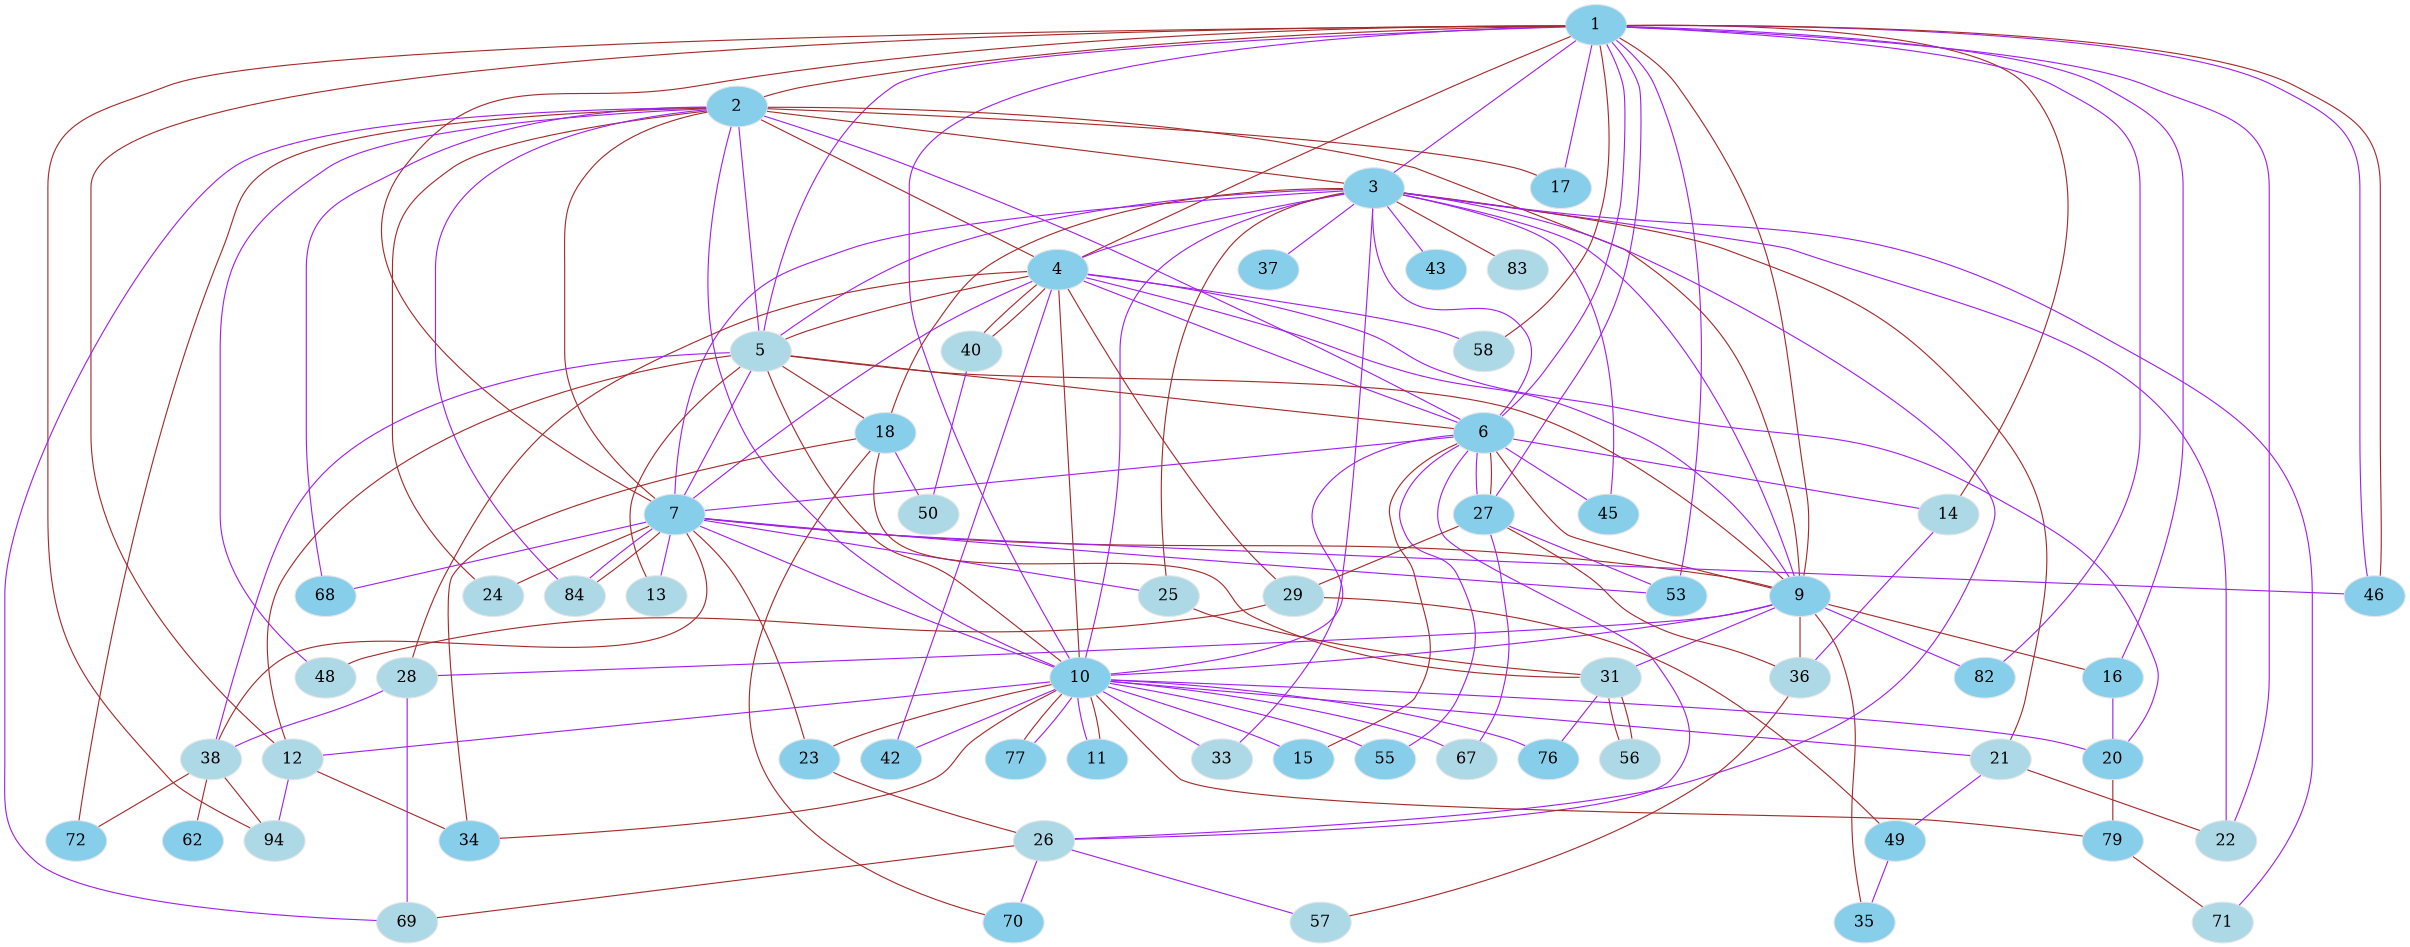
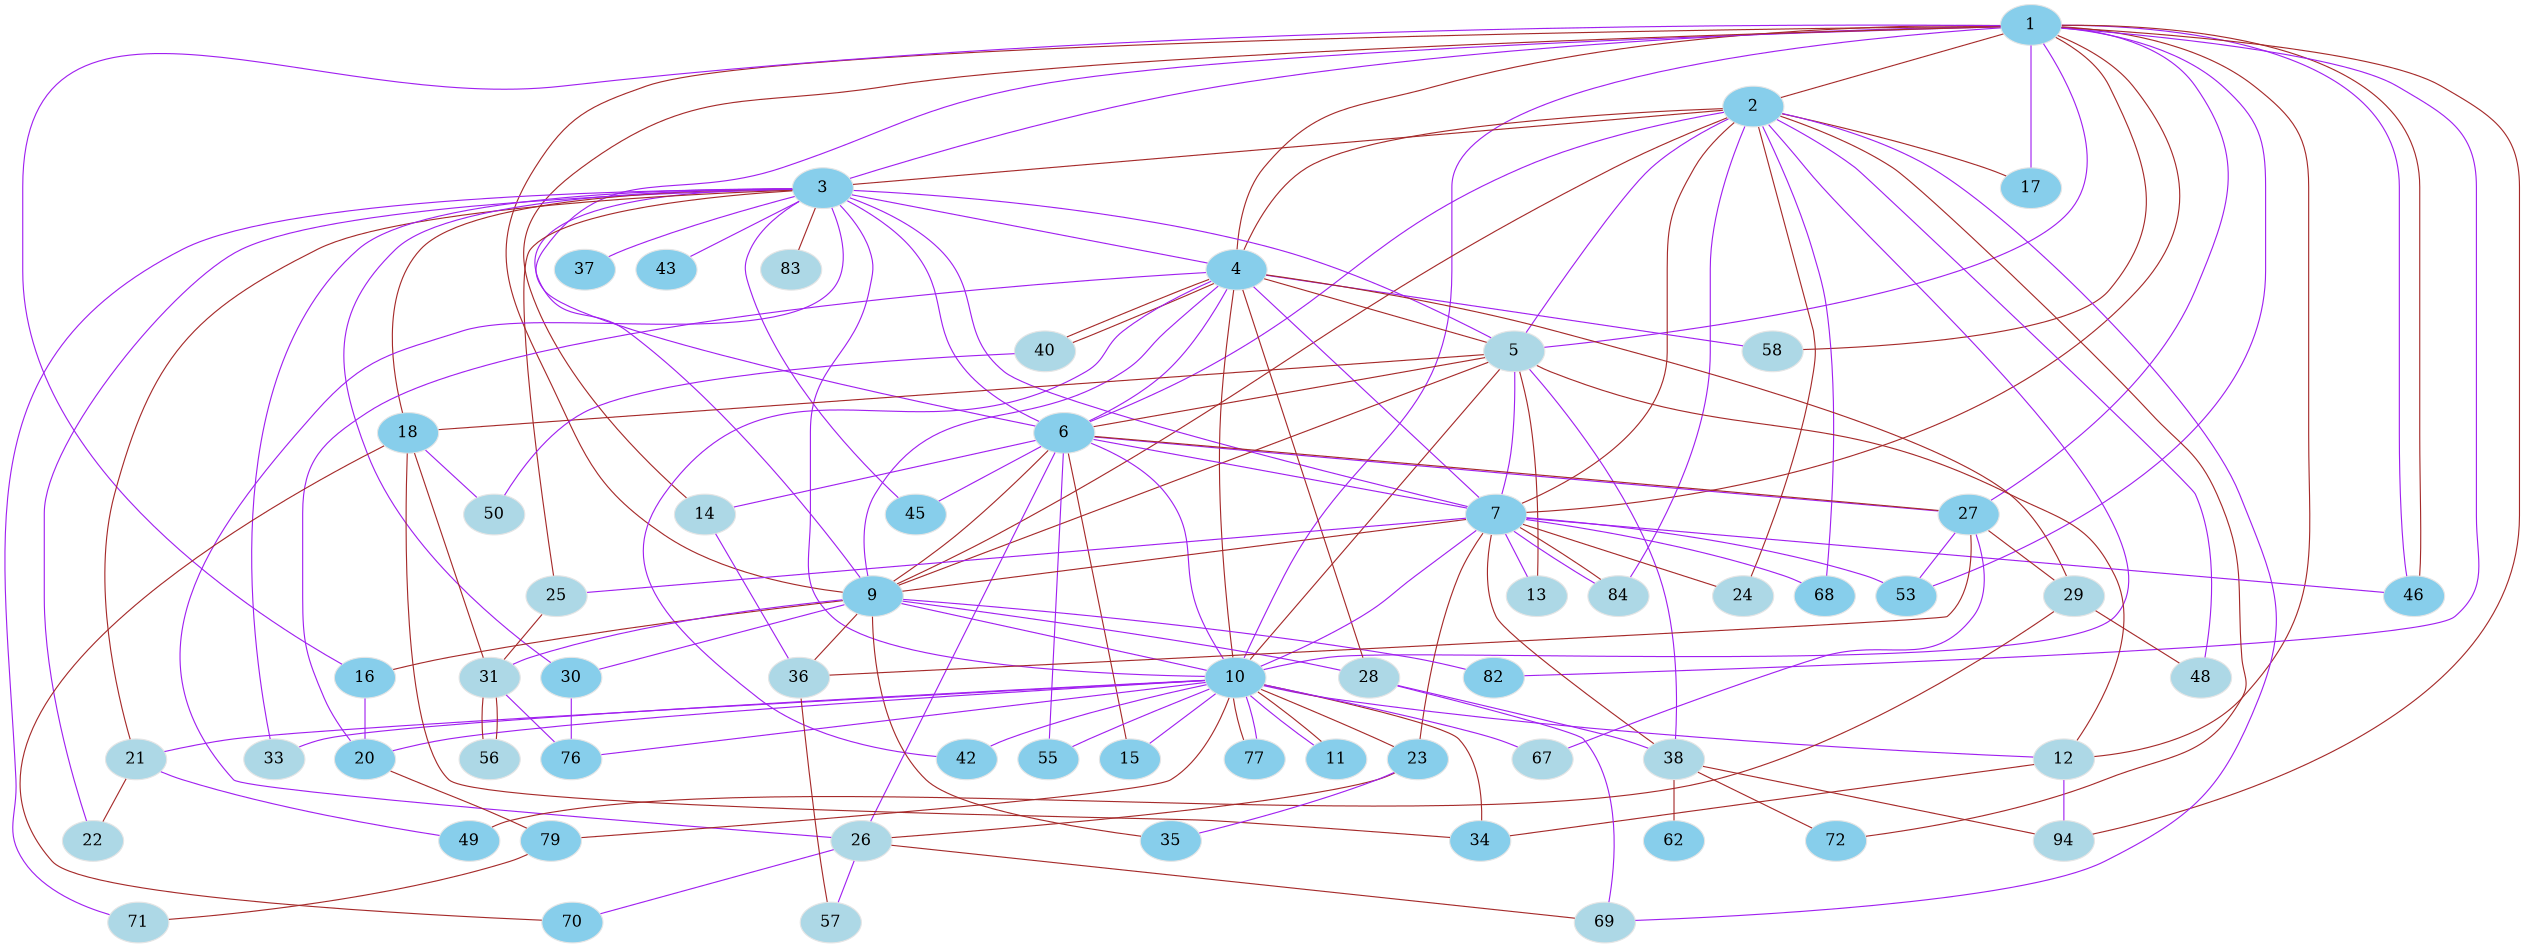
(2265, 158) -> none
none -> (571, 678)
(1880, 882) -> (1278, 812)
